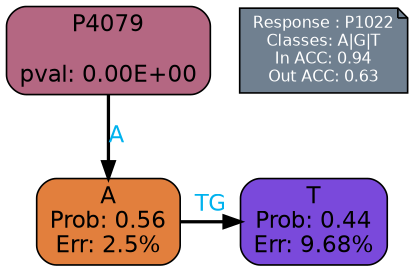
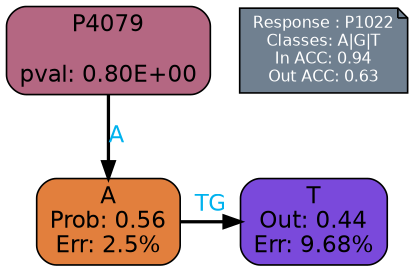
(108, 51) -> (108, 51)
(314, 222) -> (314, 222)
